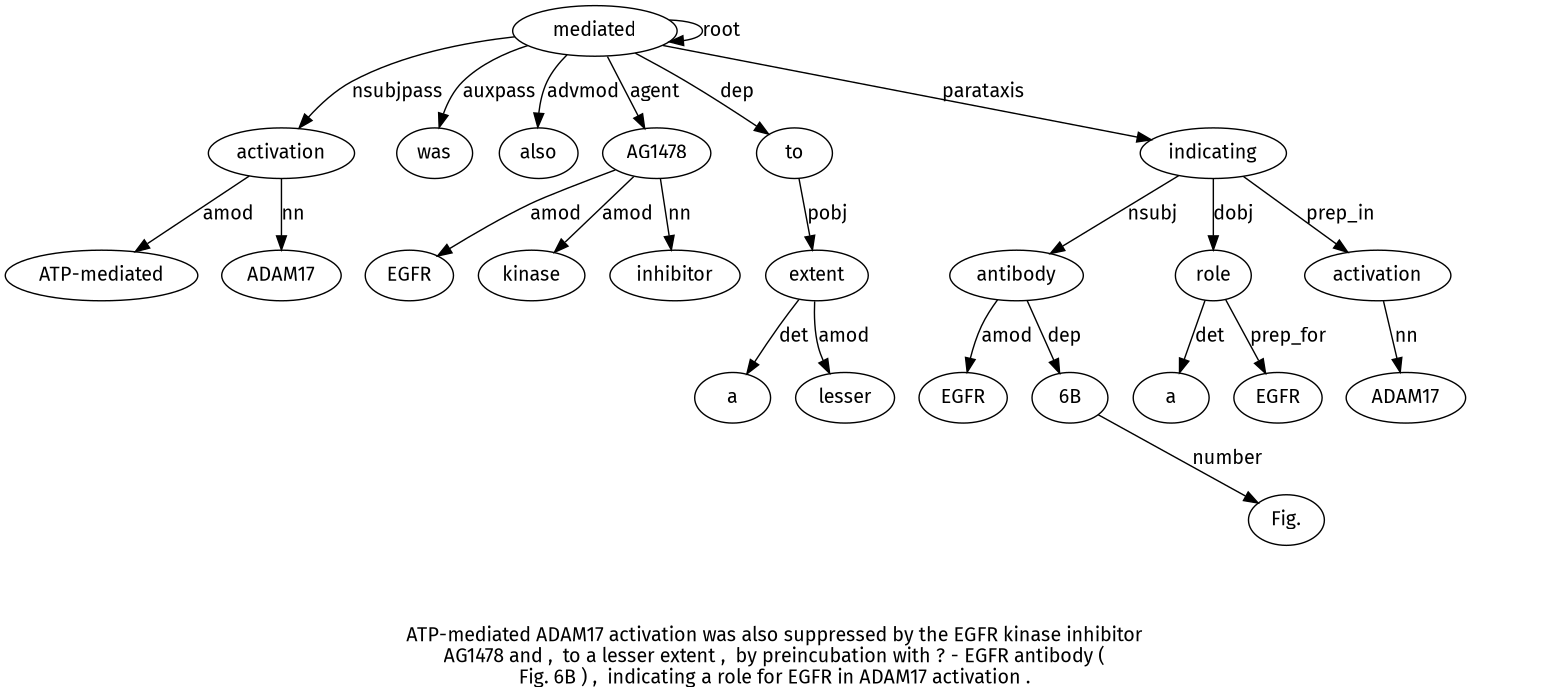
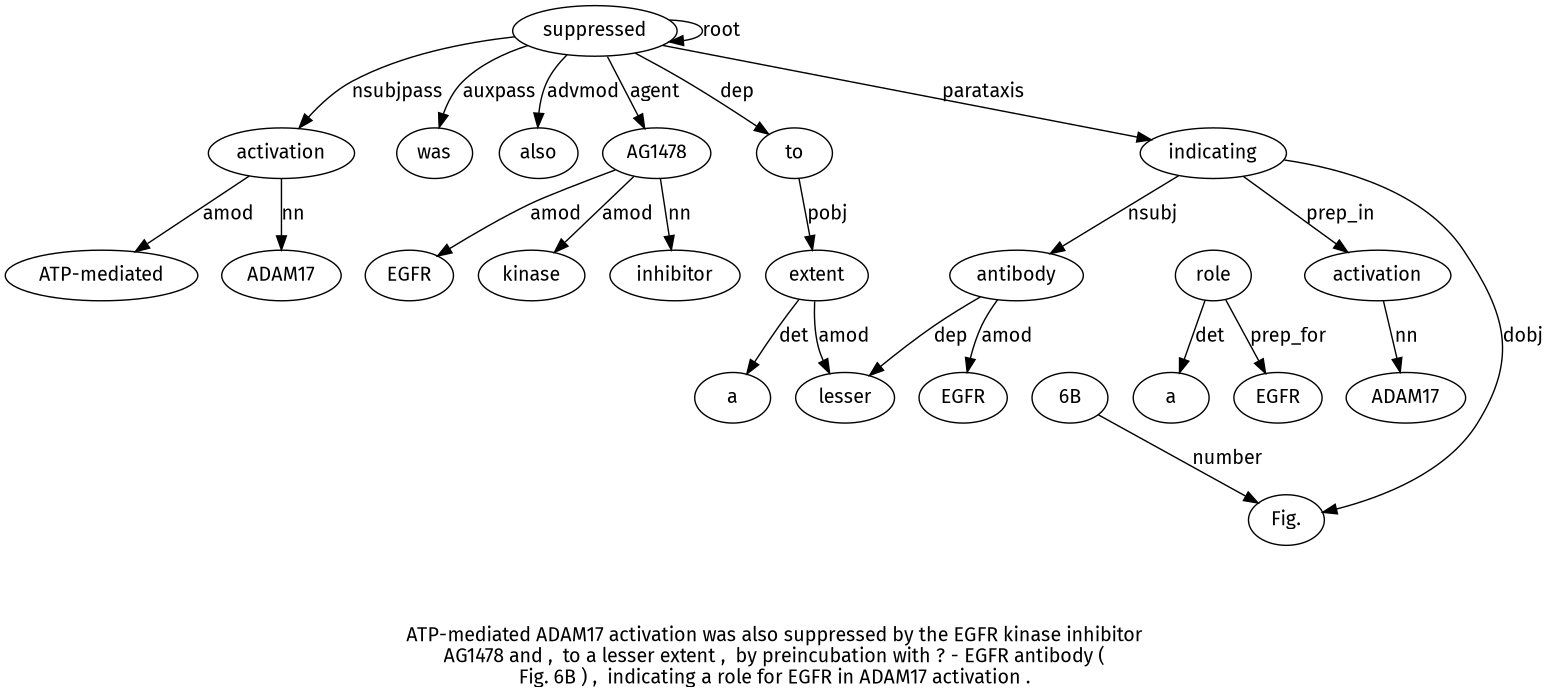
(595, 31) -> (595, 31)
(1213, 207) -> (1498, 316)
(1040, 330) -> (929, 329)
